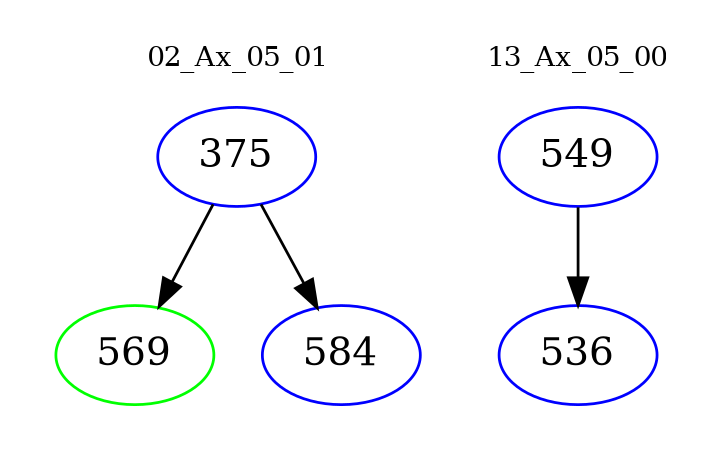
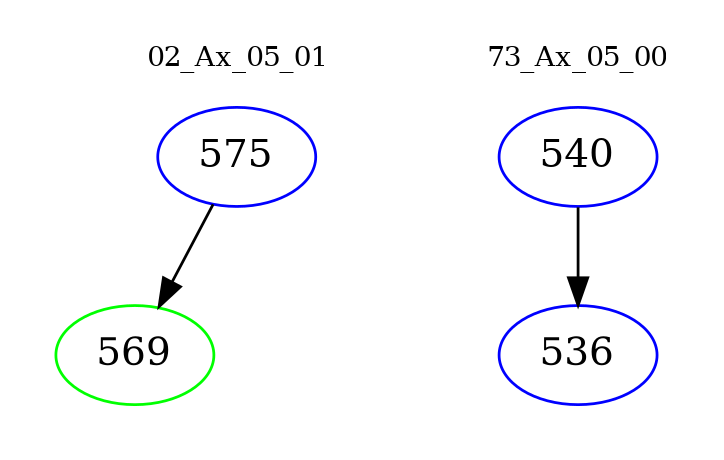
(578, 59) -> (578, 59)
(237, 157) -> (237, 157)
(578, 157) -> (578, 157)
(341, 355) -> none
